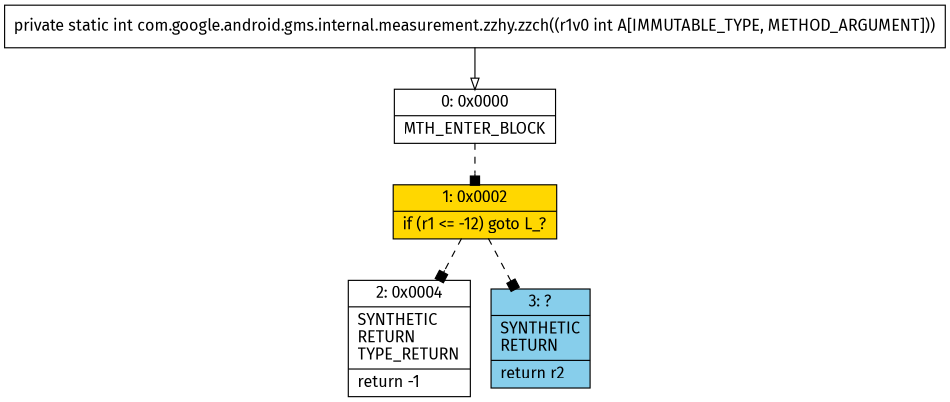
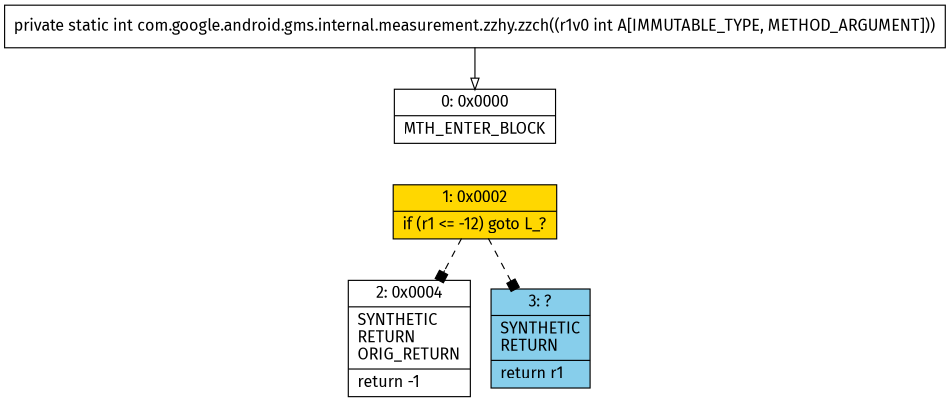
(475, 158) -> none
(409, 355) -> (409, 355)
(533, 374) -> (532, 374)
